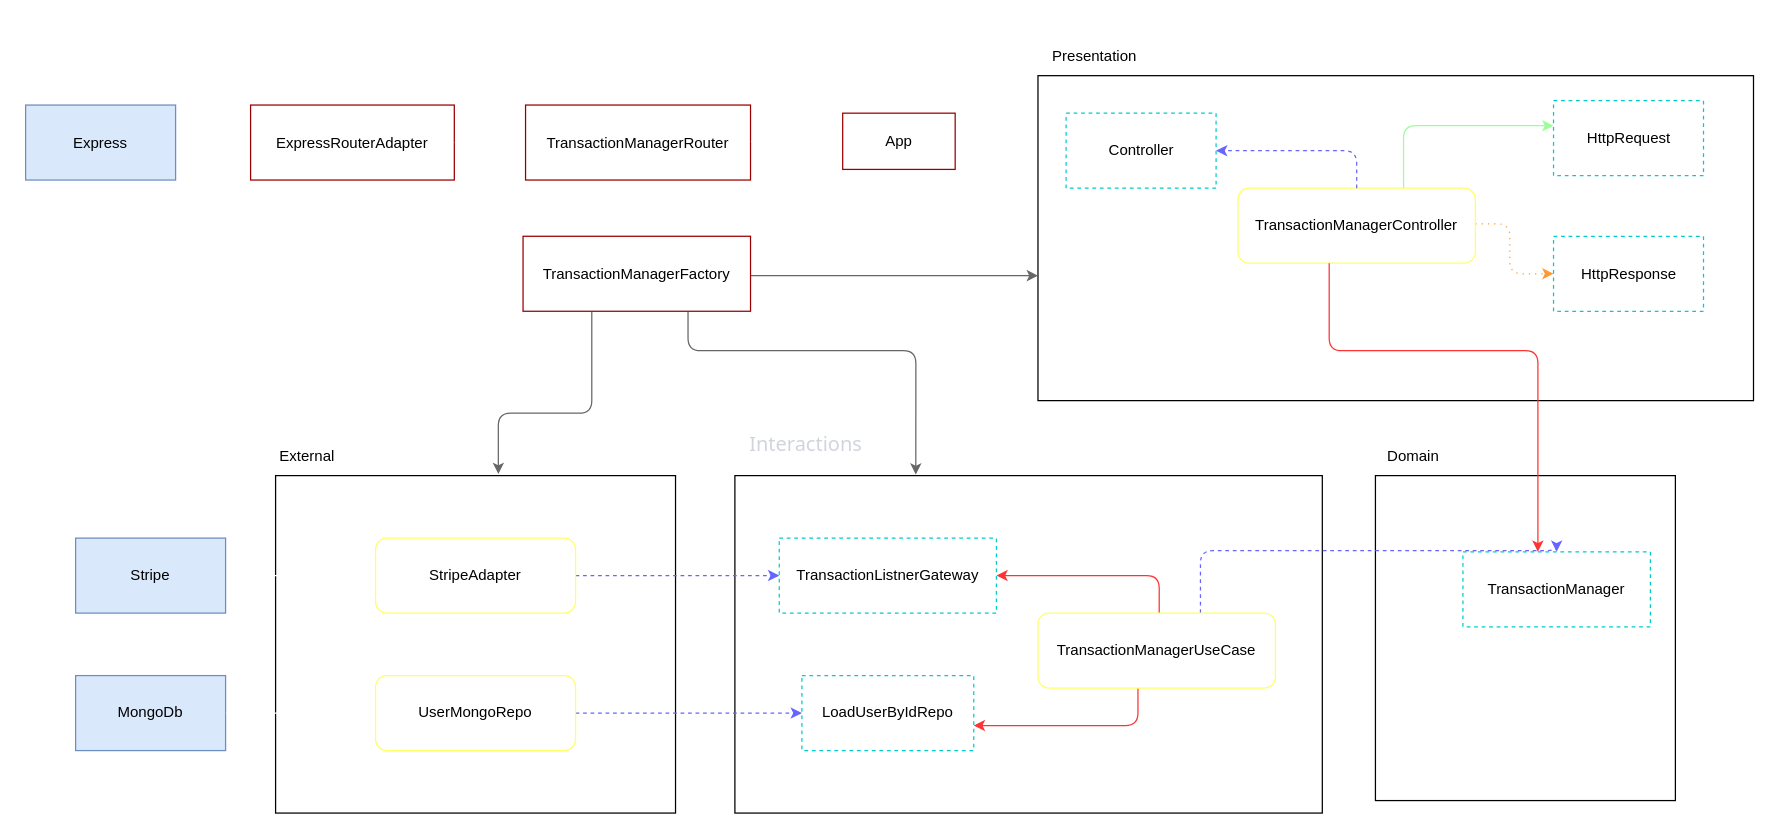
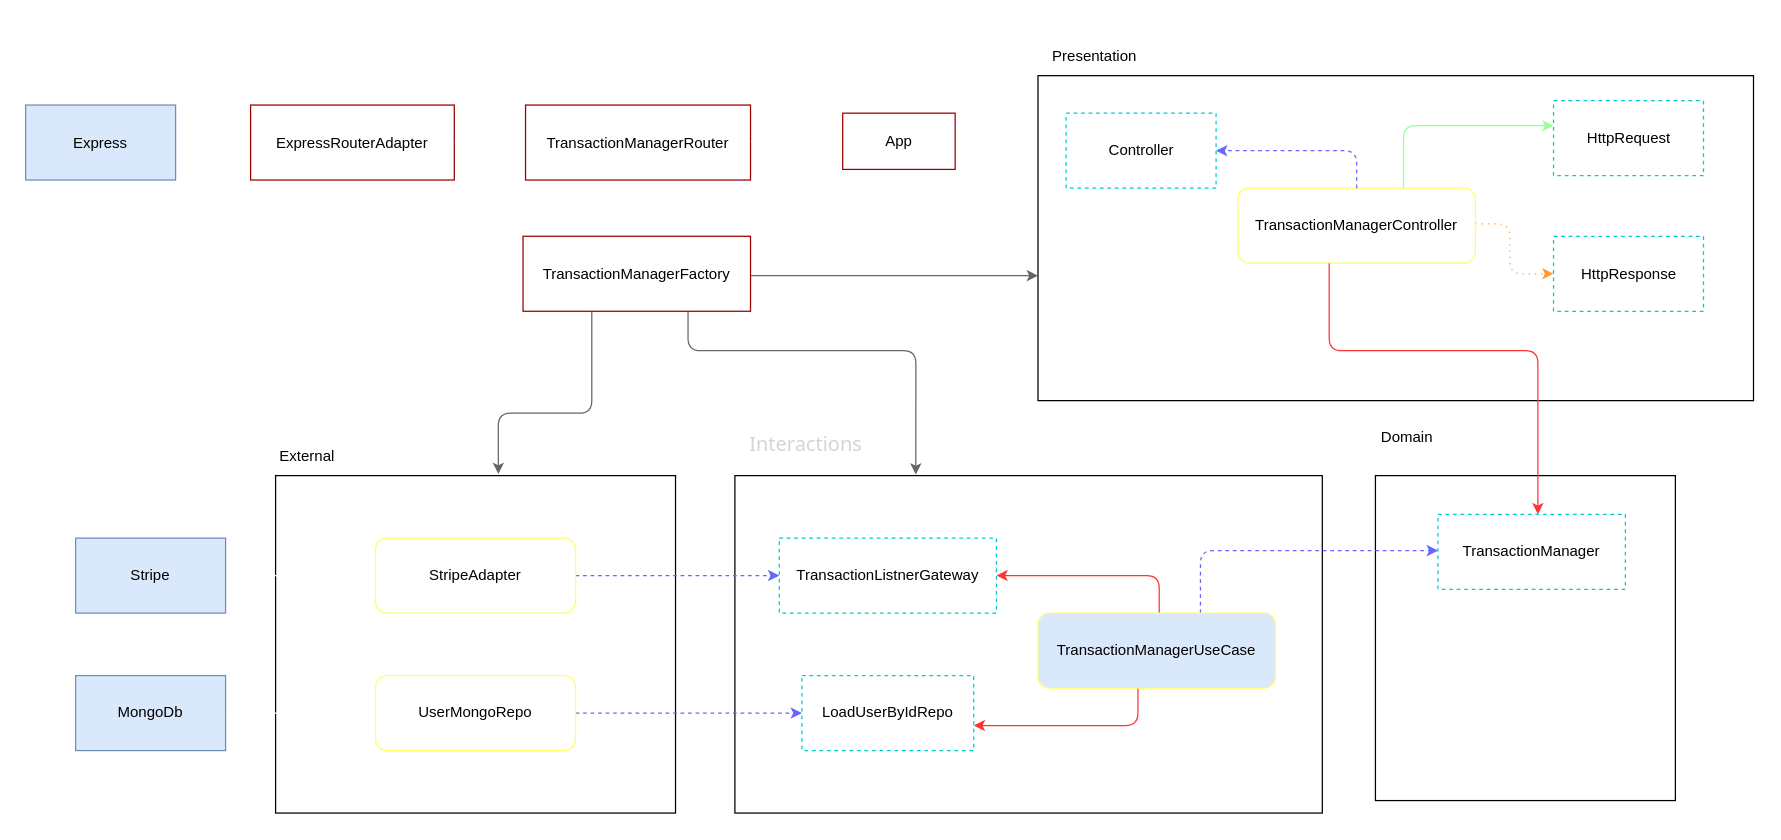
(1413, 457) -> (1407, 438)
(1557, 589) -> (1532, 552)
(1157, 651) -> (1157, 651)
